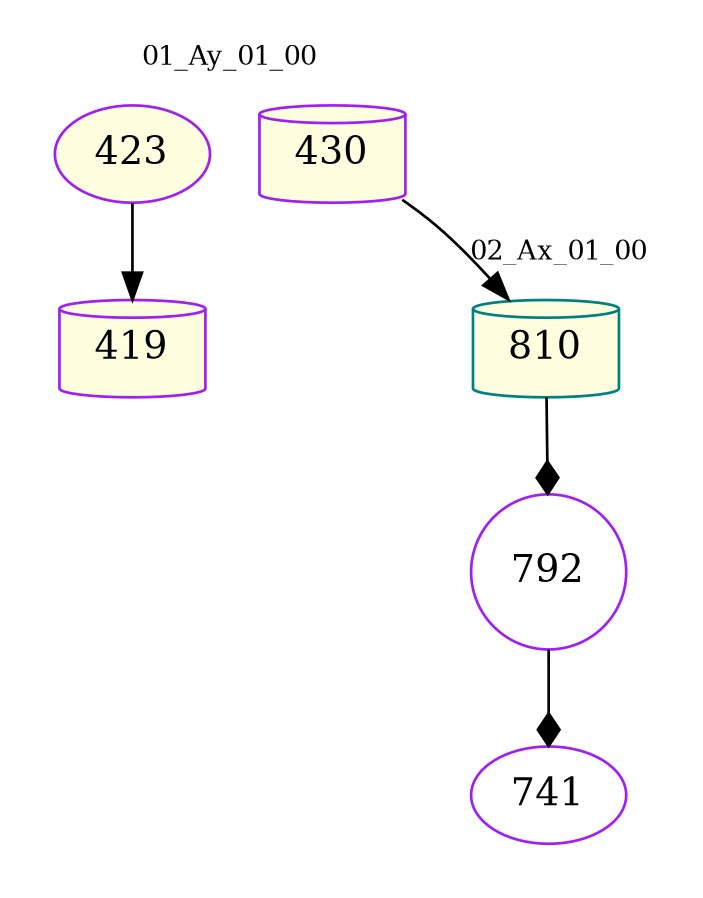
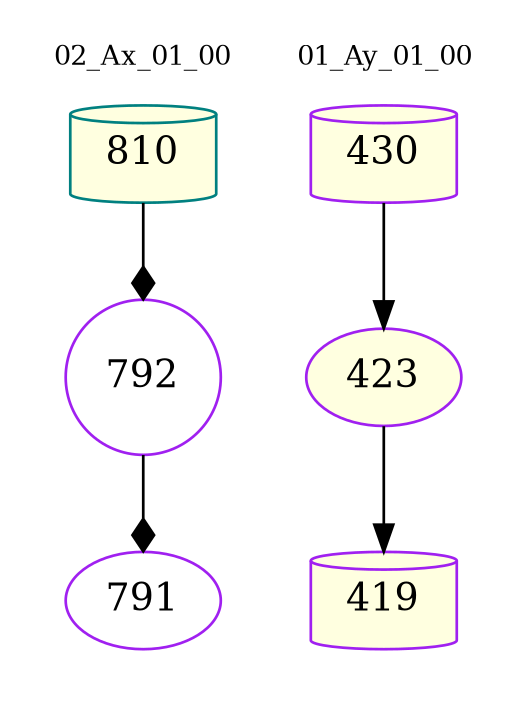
(466, 253) -> (384, 252)
(549, 795) -> (143, 601)
